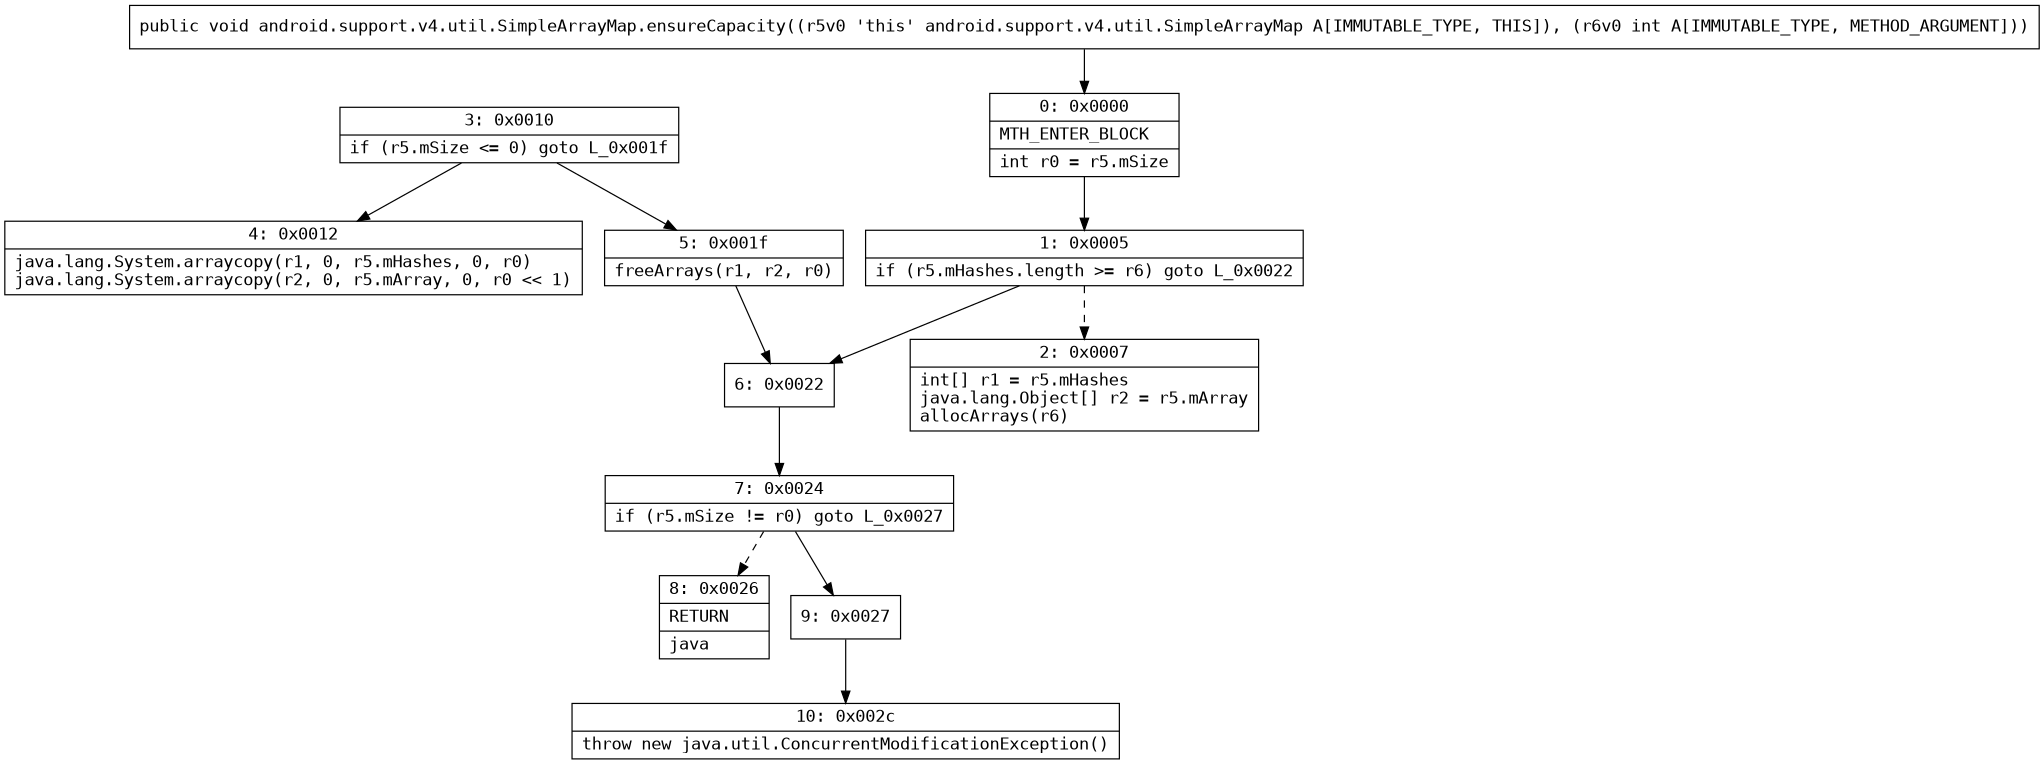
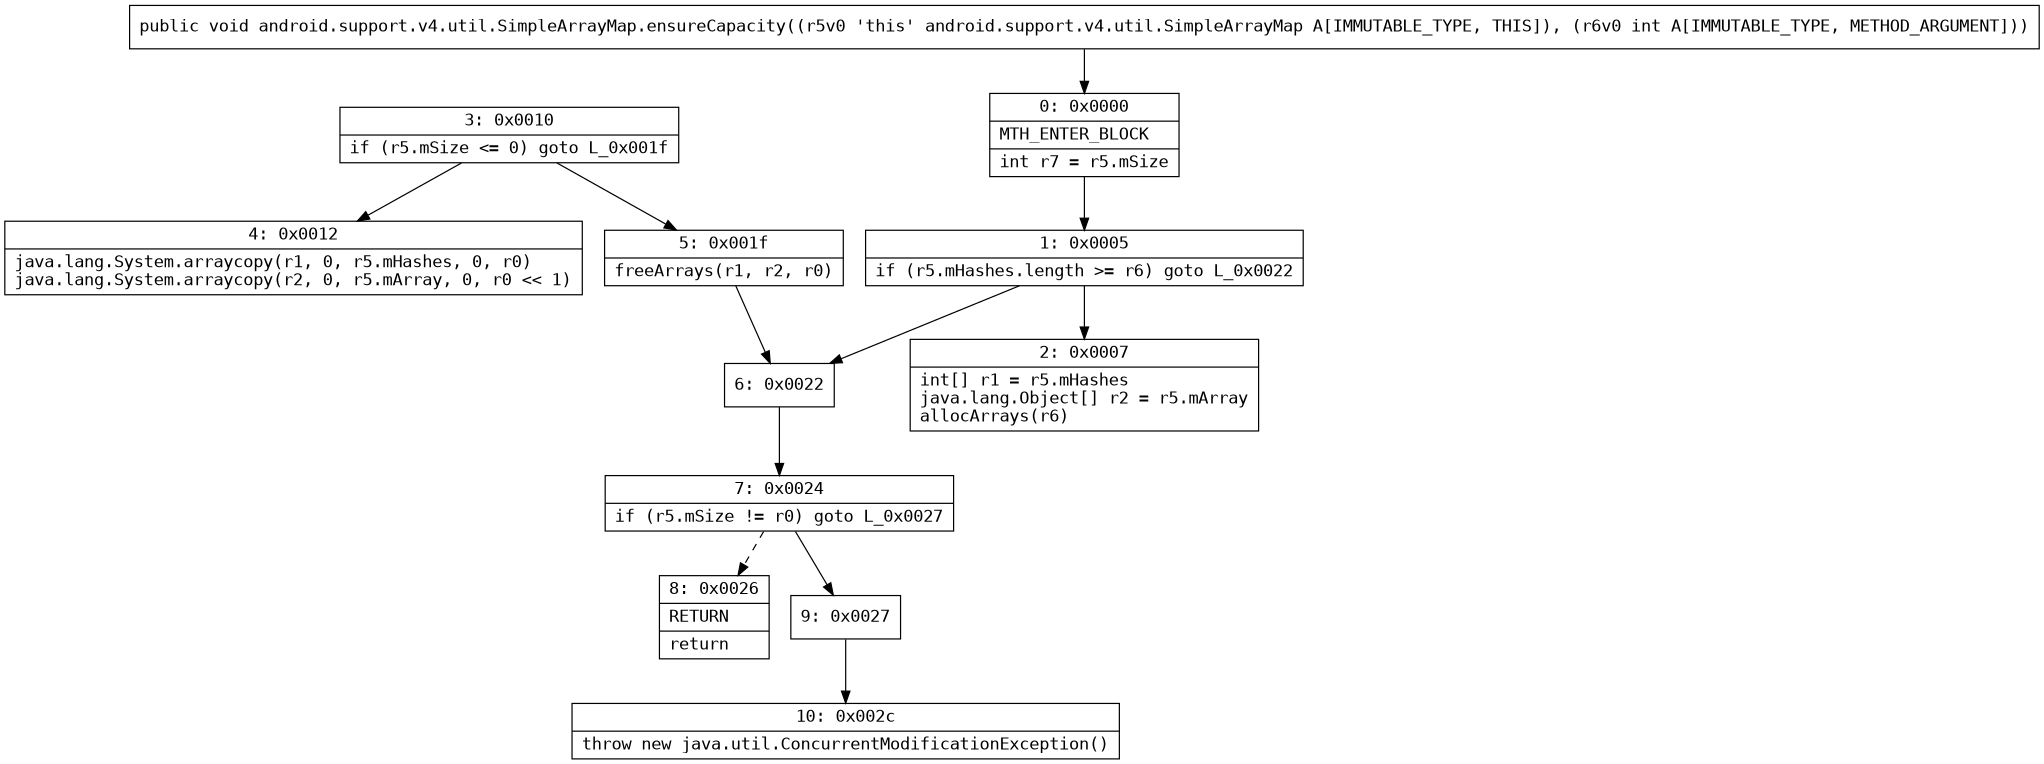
(1084, 162) -> (1084, 162)
(1084, 306) -> (1084, 306)
(690, 644) -> (699, 644)
